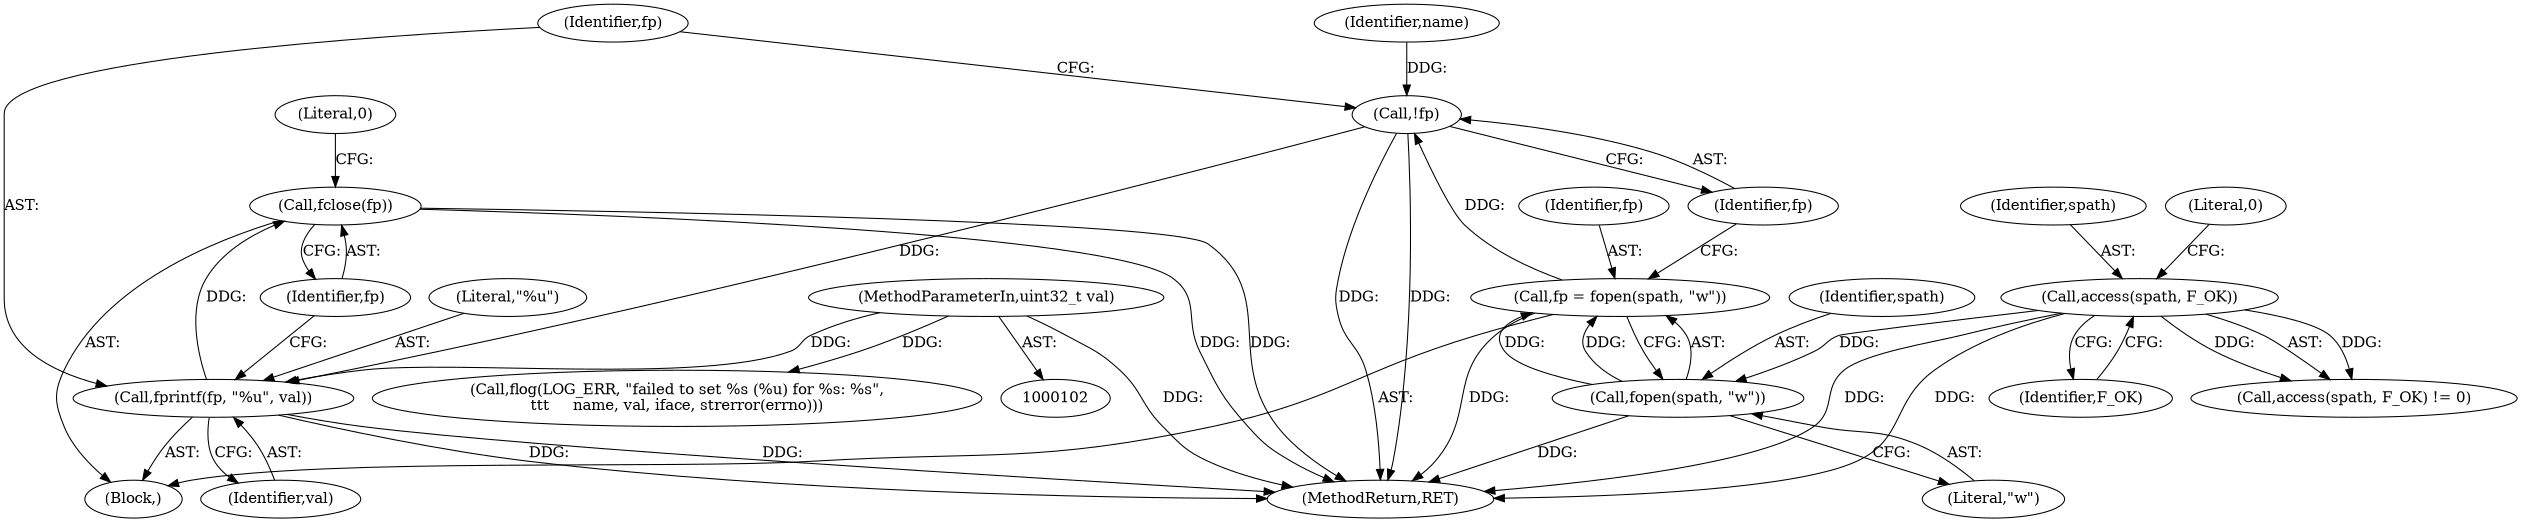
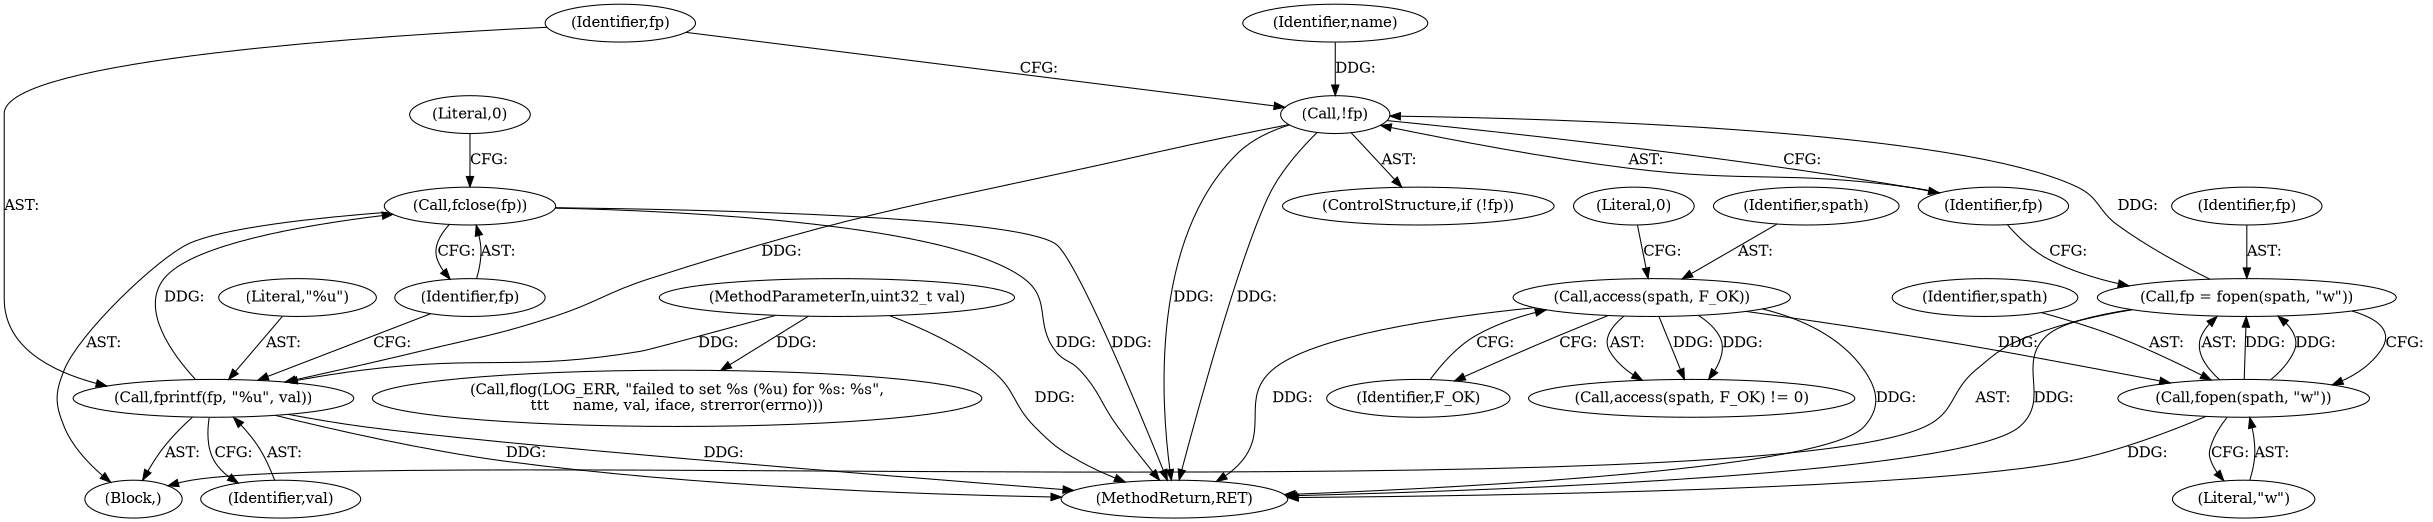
none -> (1418, 206)
(1056, 398) -> none
